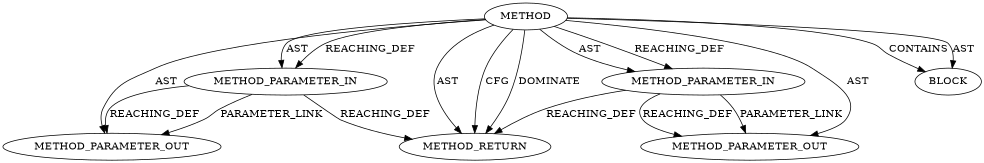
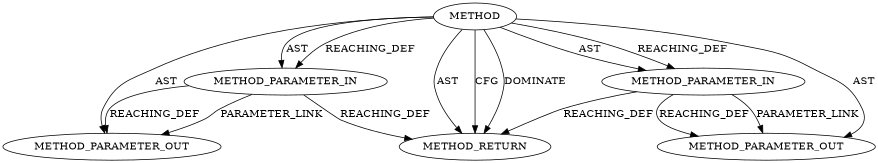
(948, 82) -> none
